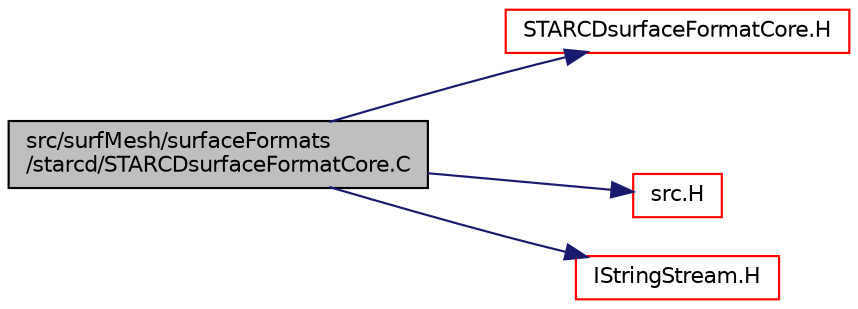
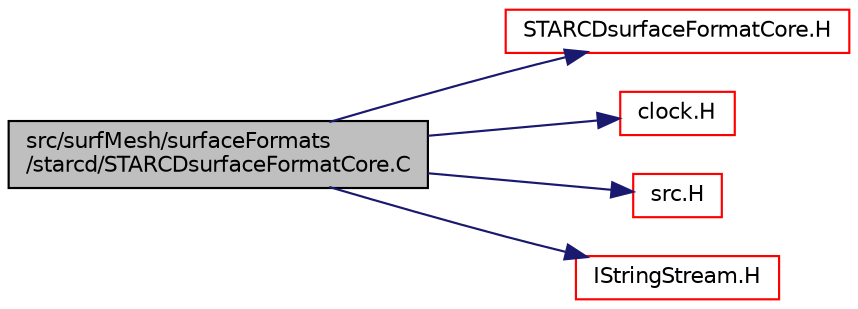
none -> (678, 113)
